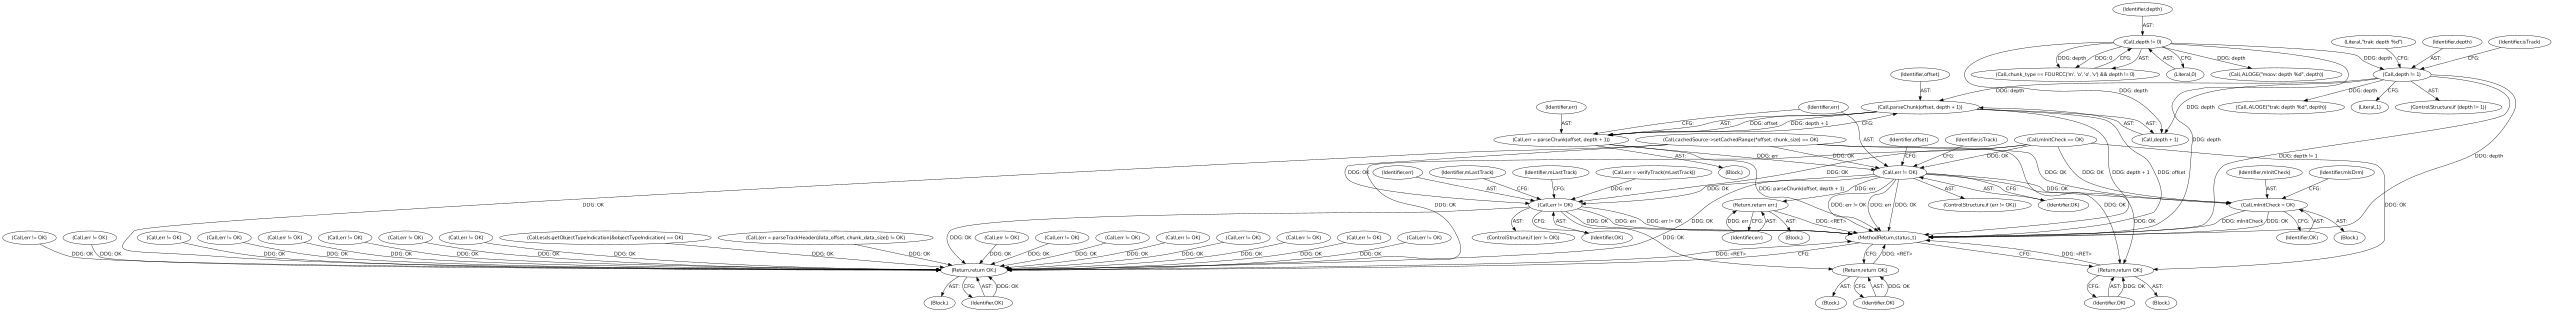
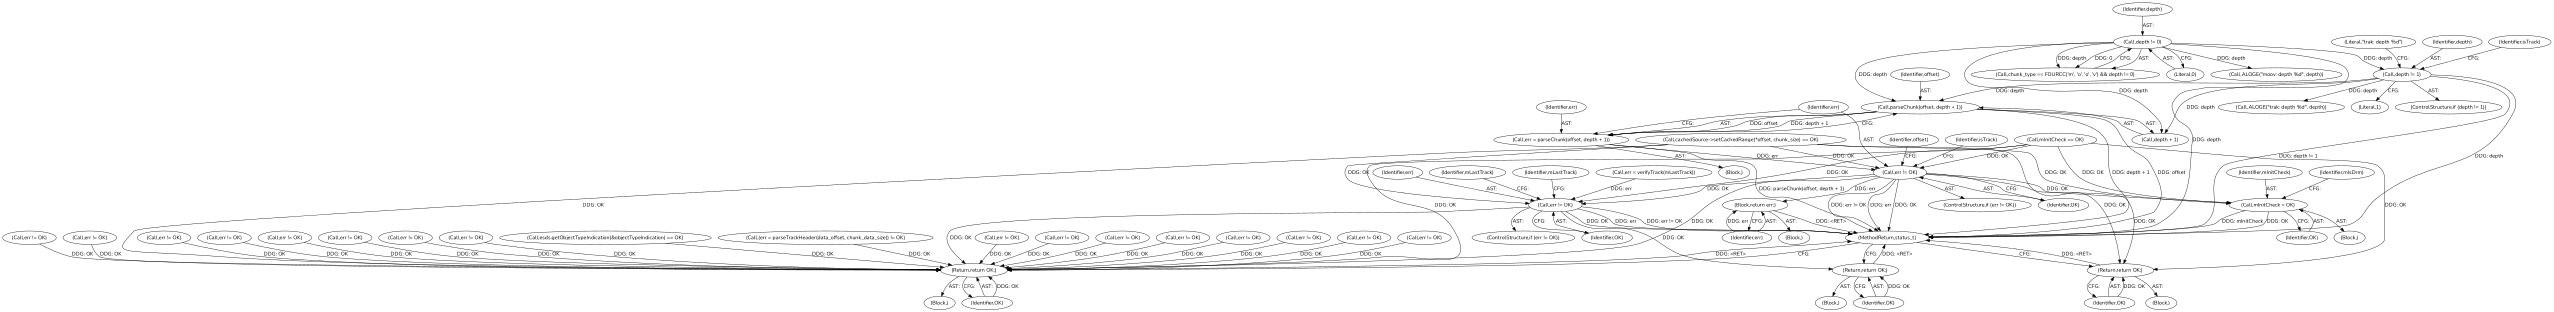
none -> (1958, 49)
(1755, 205) -> (1755, 205)
